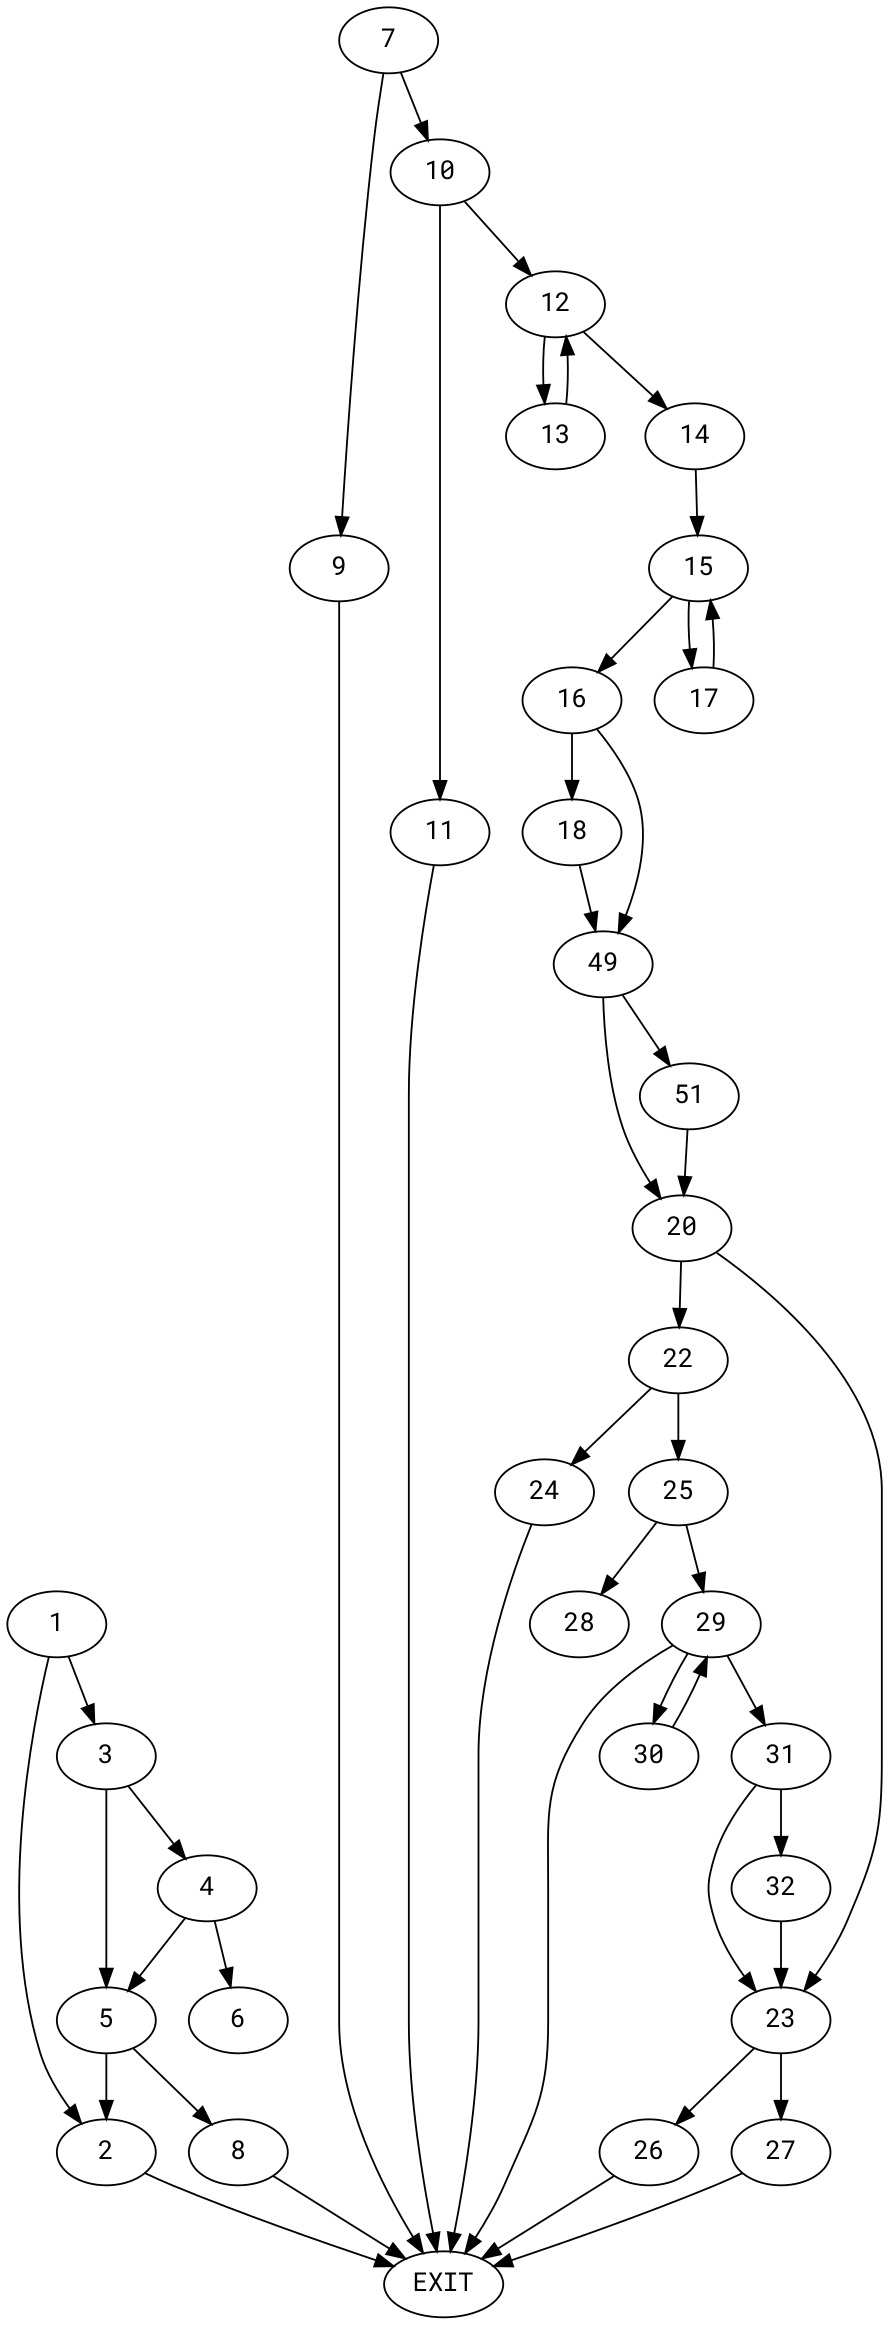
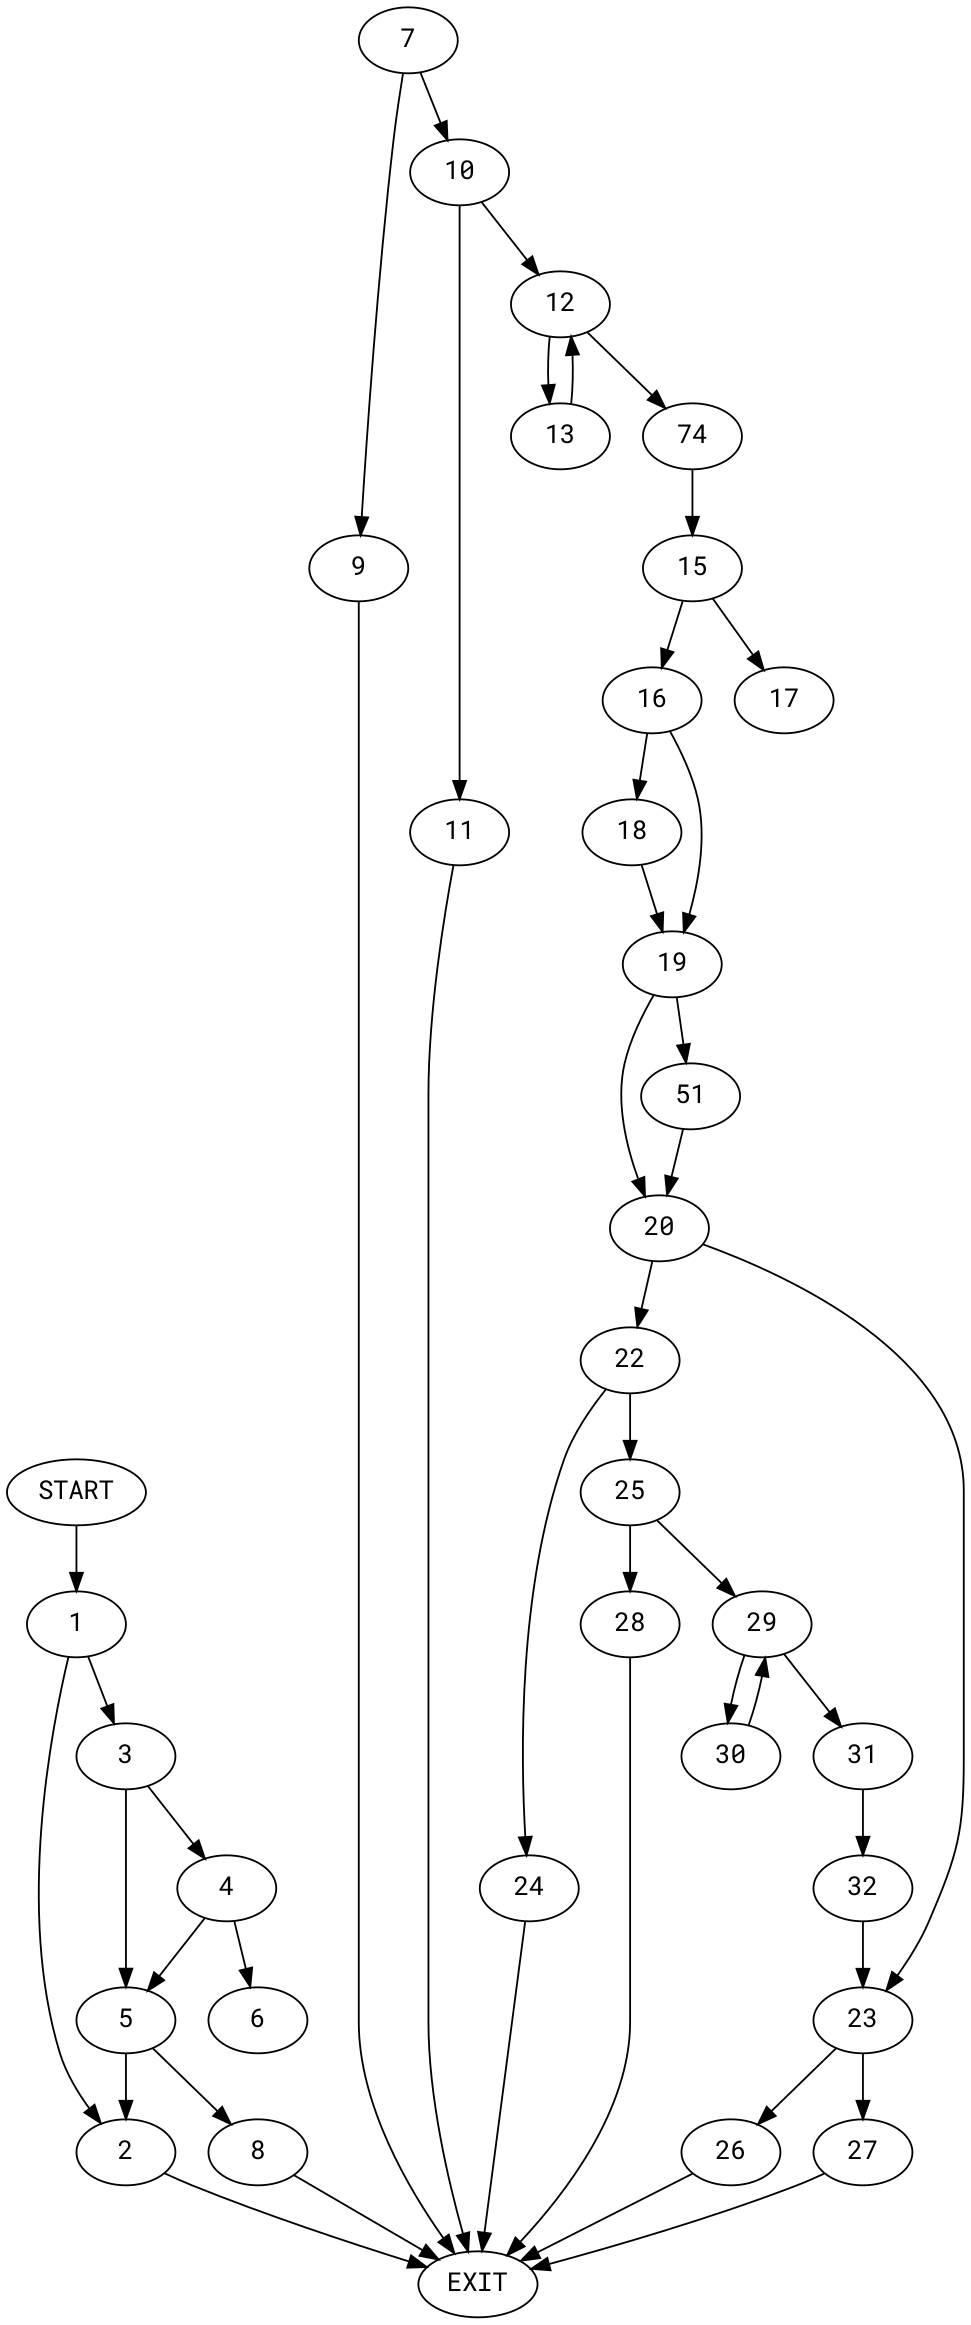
(695, 436) -> (692, 436)
(714, 643) -> none
(603, 964) -> (672, 964)
none -> (76, 1492)
(709, 1879) -> none
(548, 1924) -> (630, 1965)
